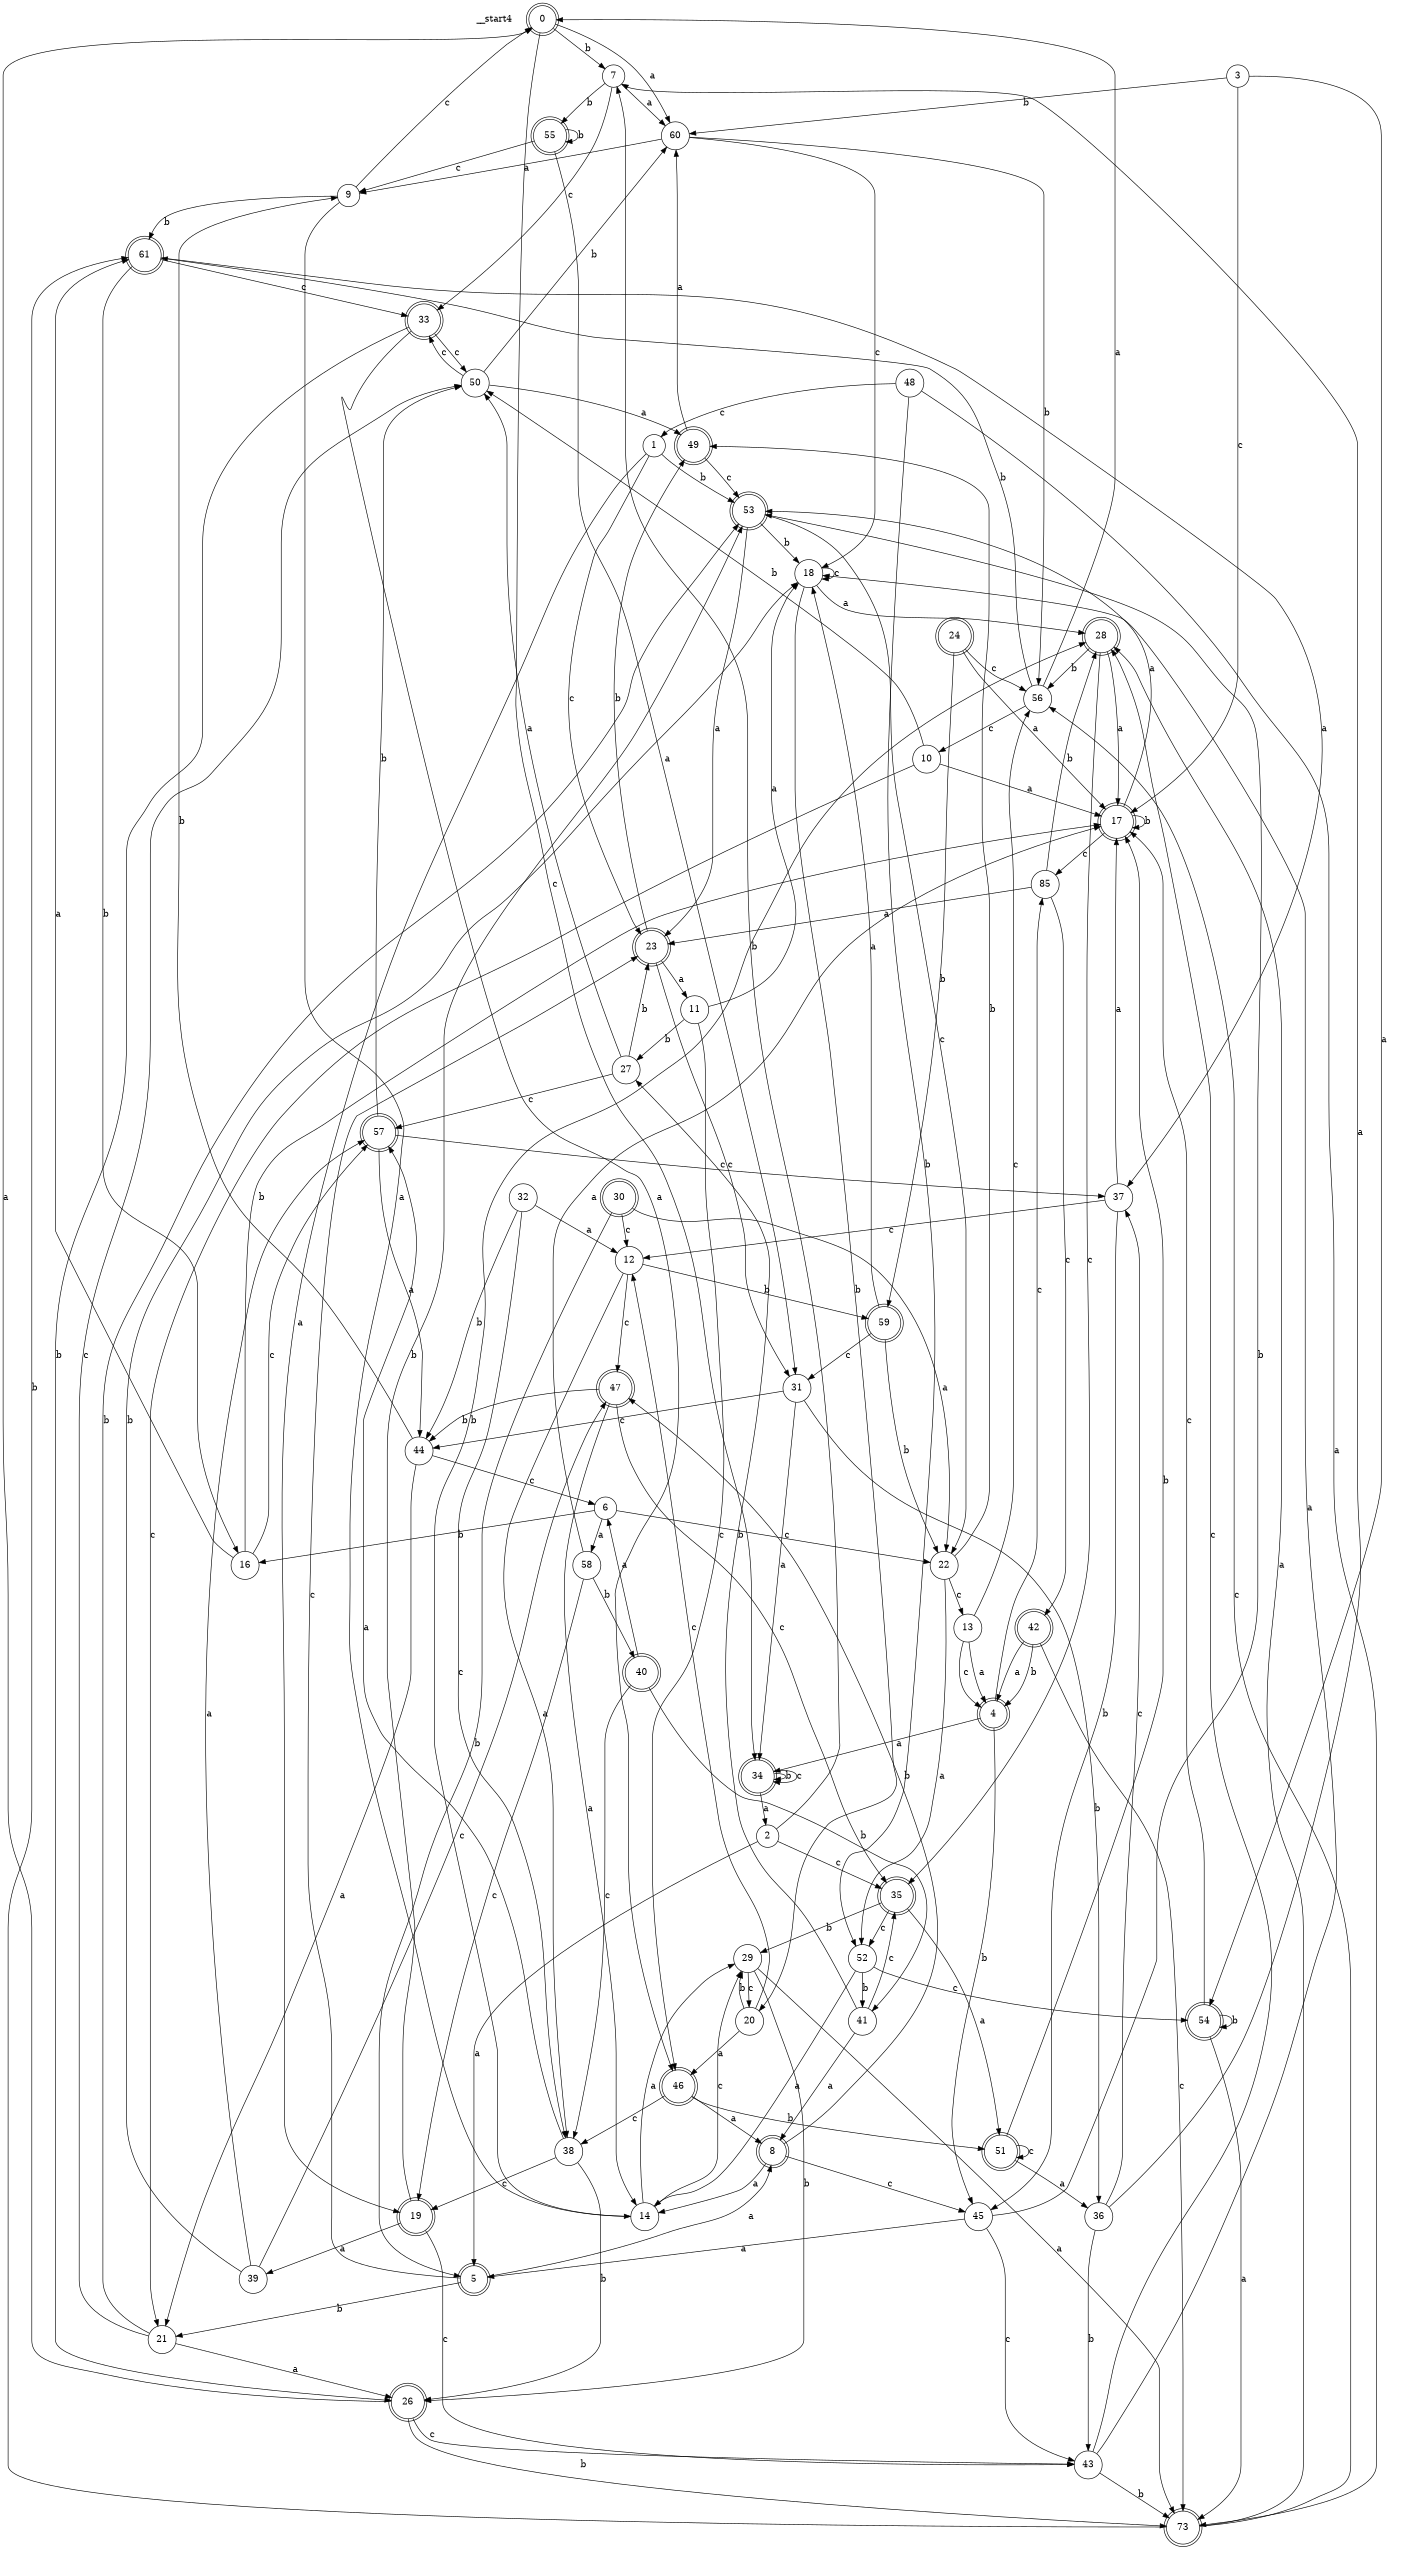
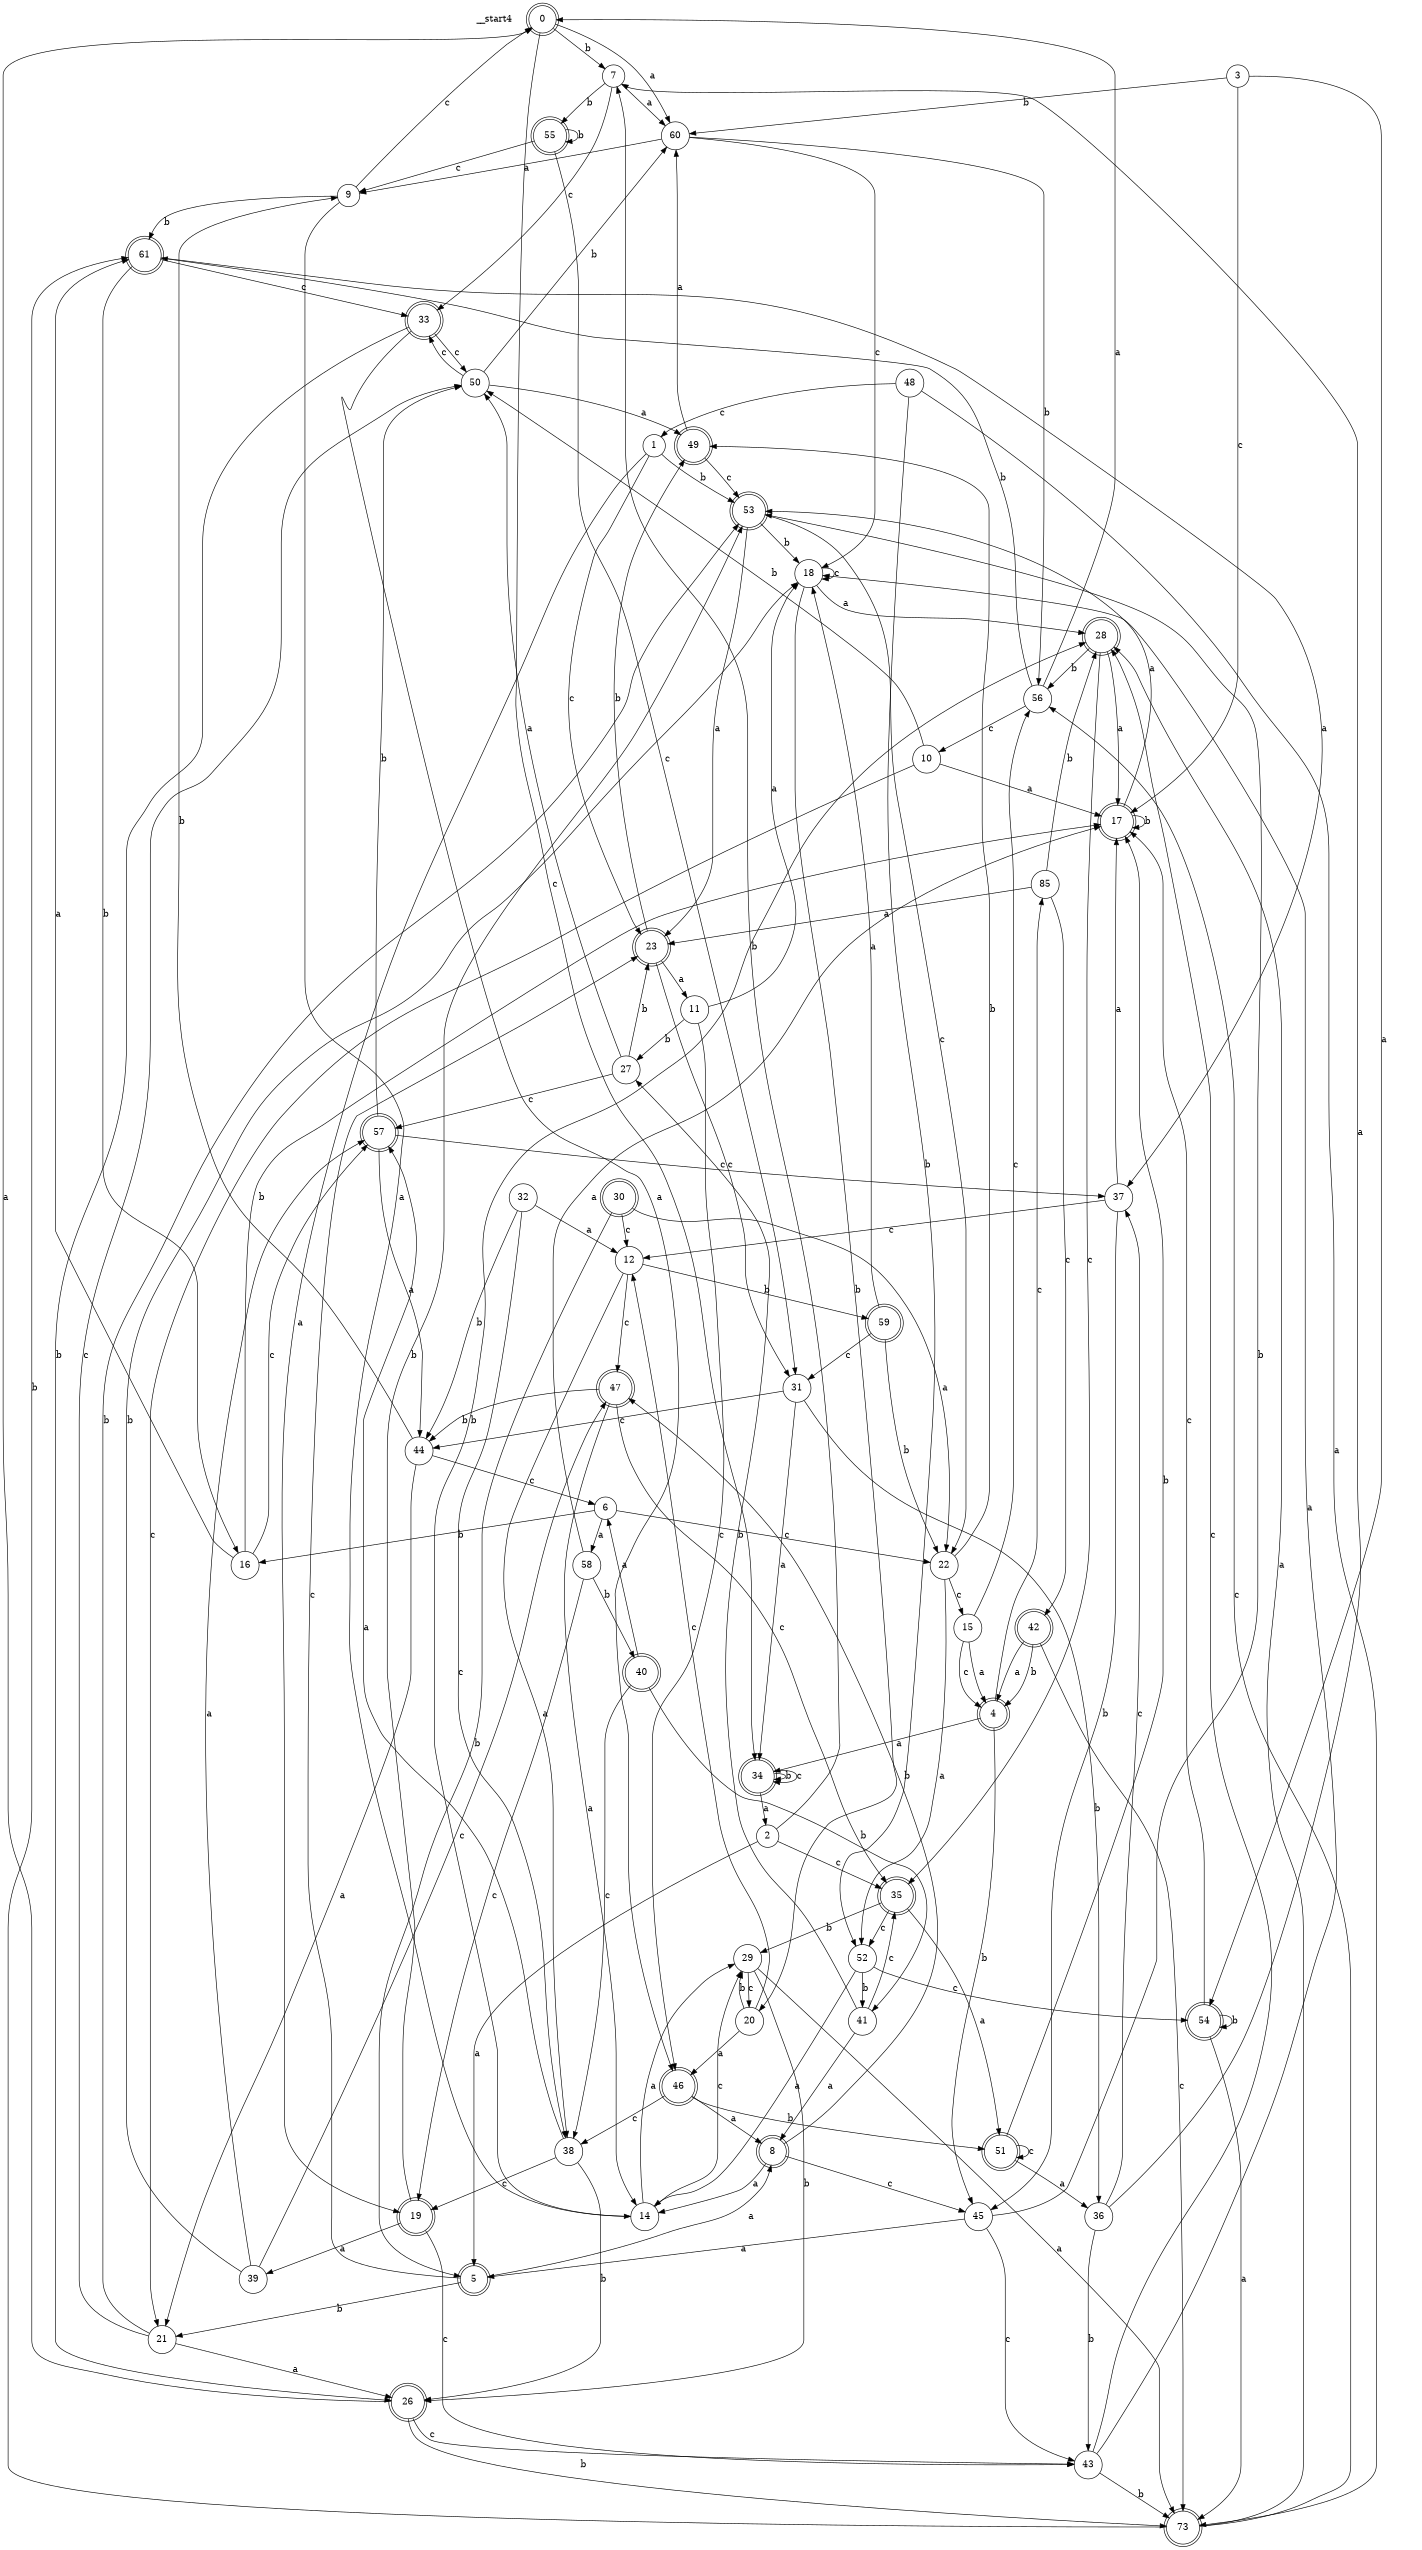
(955, 636) -> none
(668, 759) -> (668, 759)
(1082, 852) -> none
(968, 1628) -> (968, 1628)
